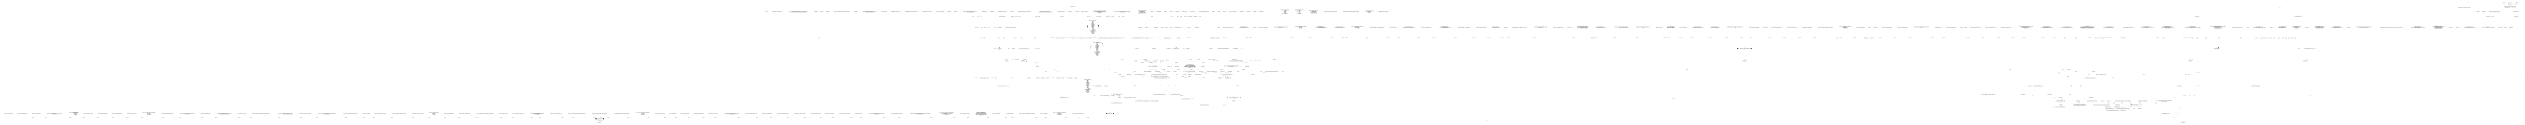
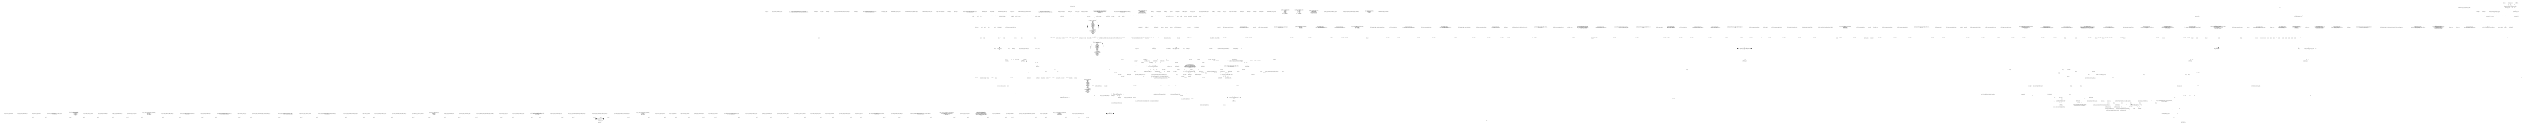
none -> (1271, 12)
